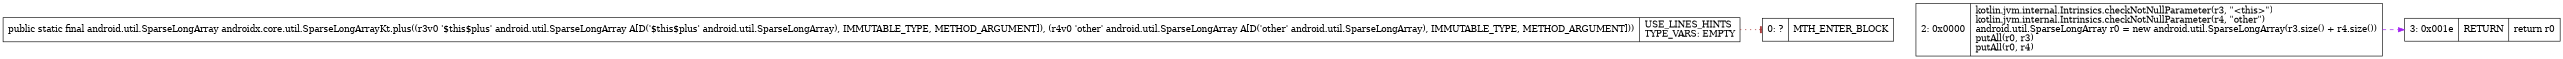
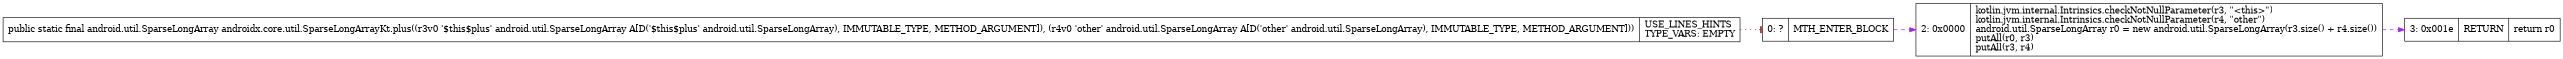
none -> (1902, 30)
(2005, 48) -> (2005, 48)
